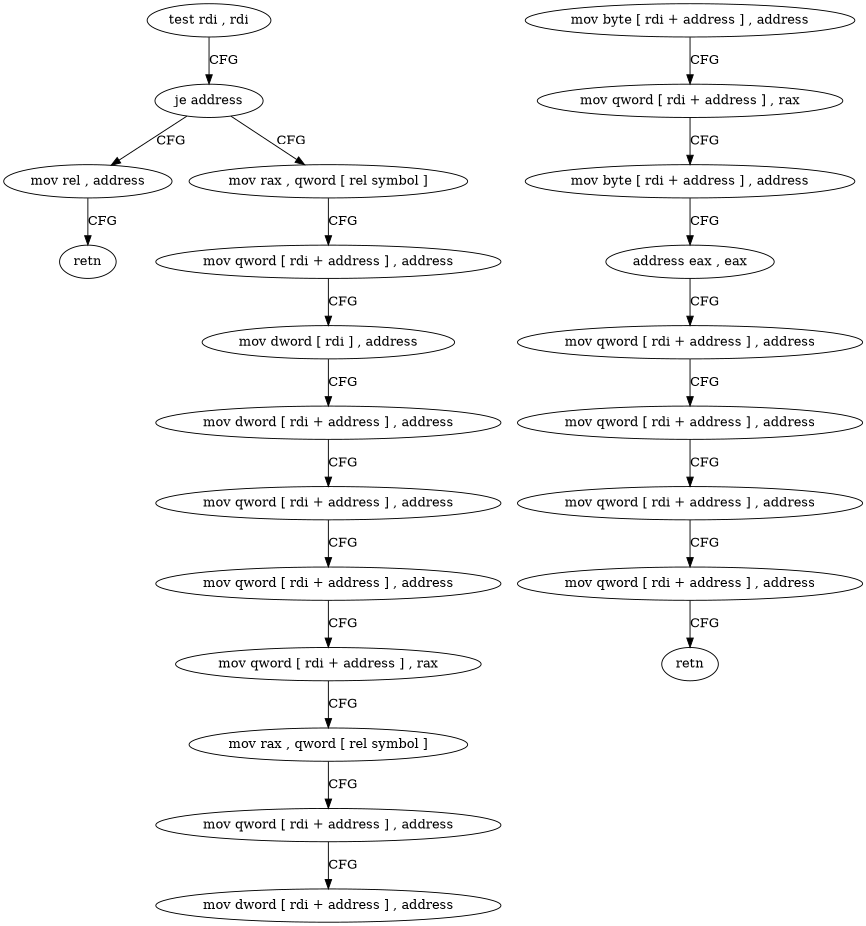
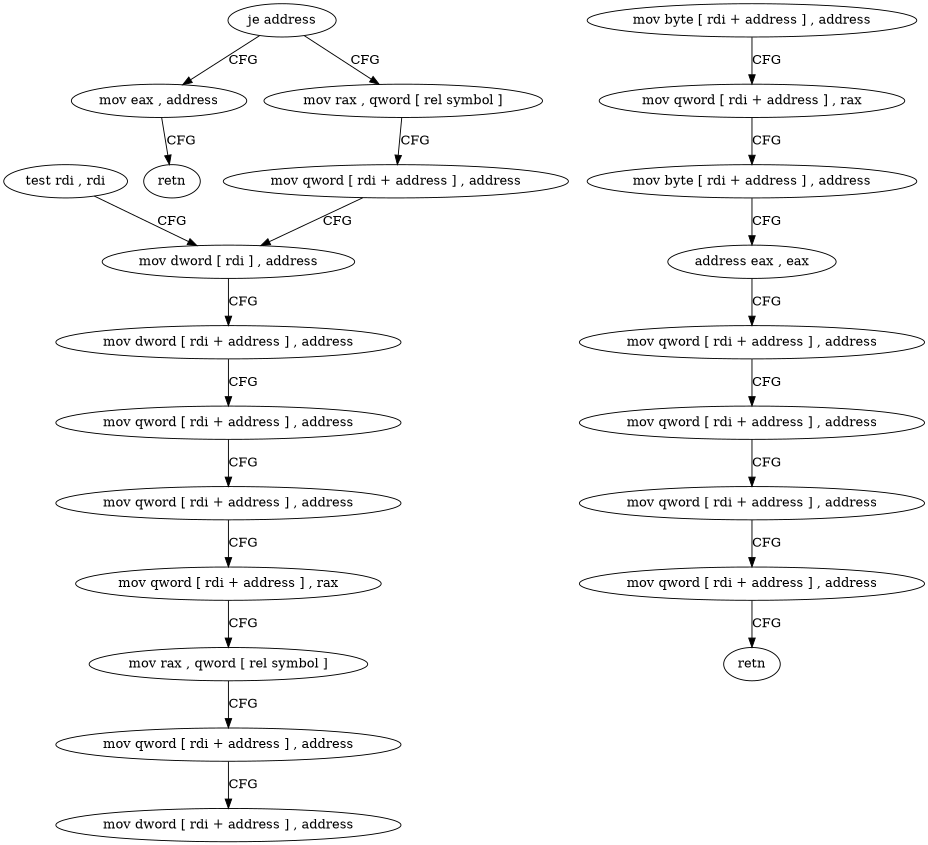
(209, 56) -> (141, 219)
(88, 181) -> (159, 101)
